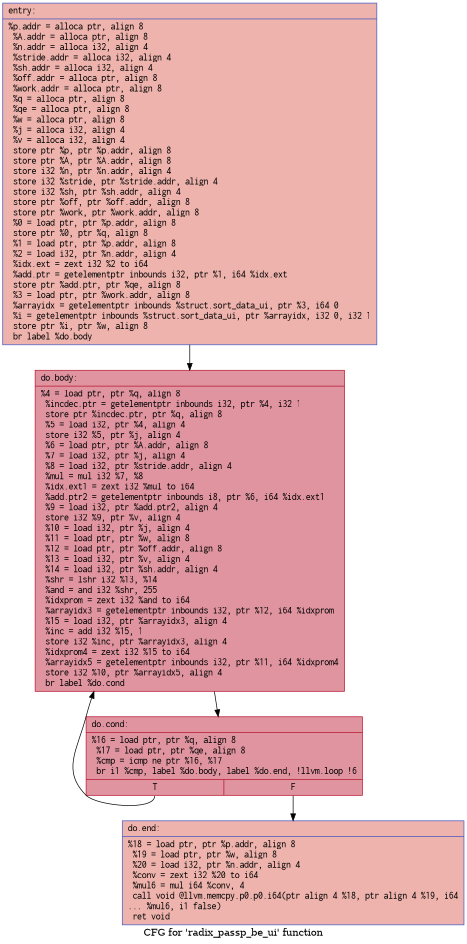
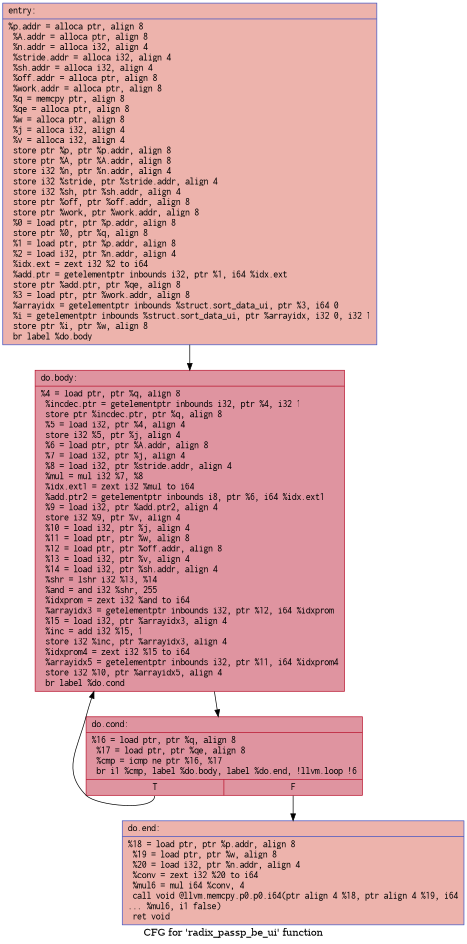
(66, 99) -> (66, 99)
